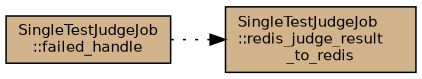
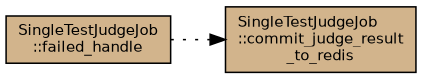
(321, 40) -> (321, 40)
